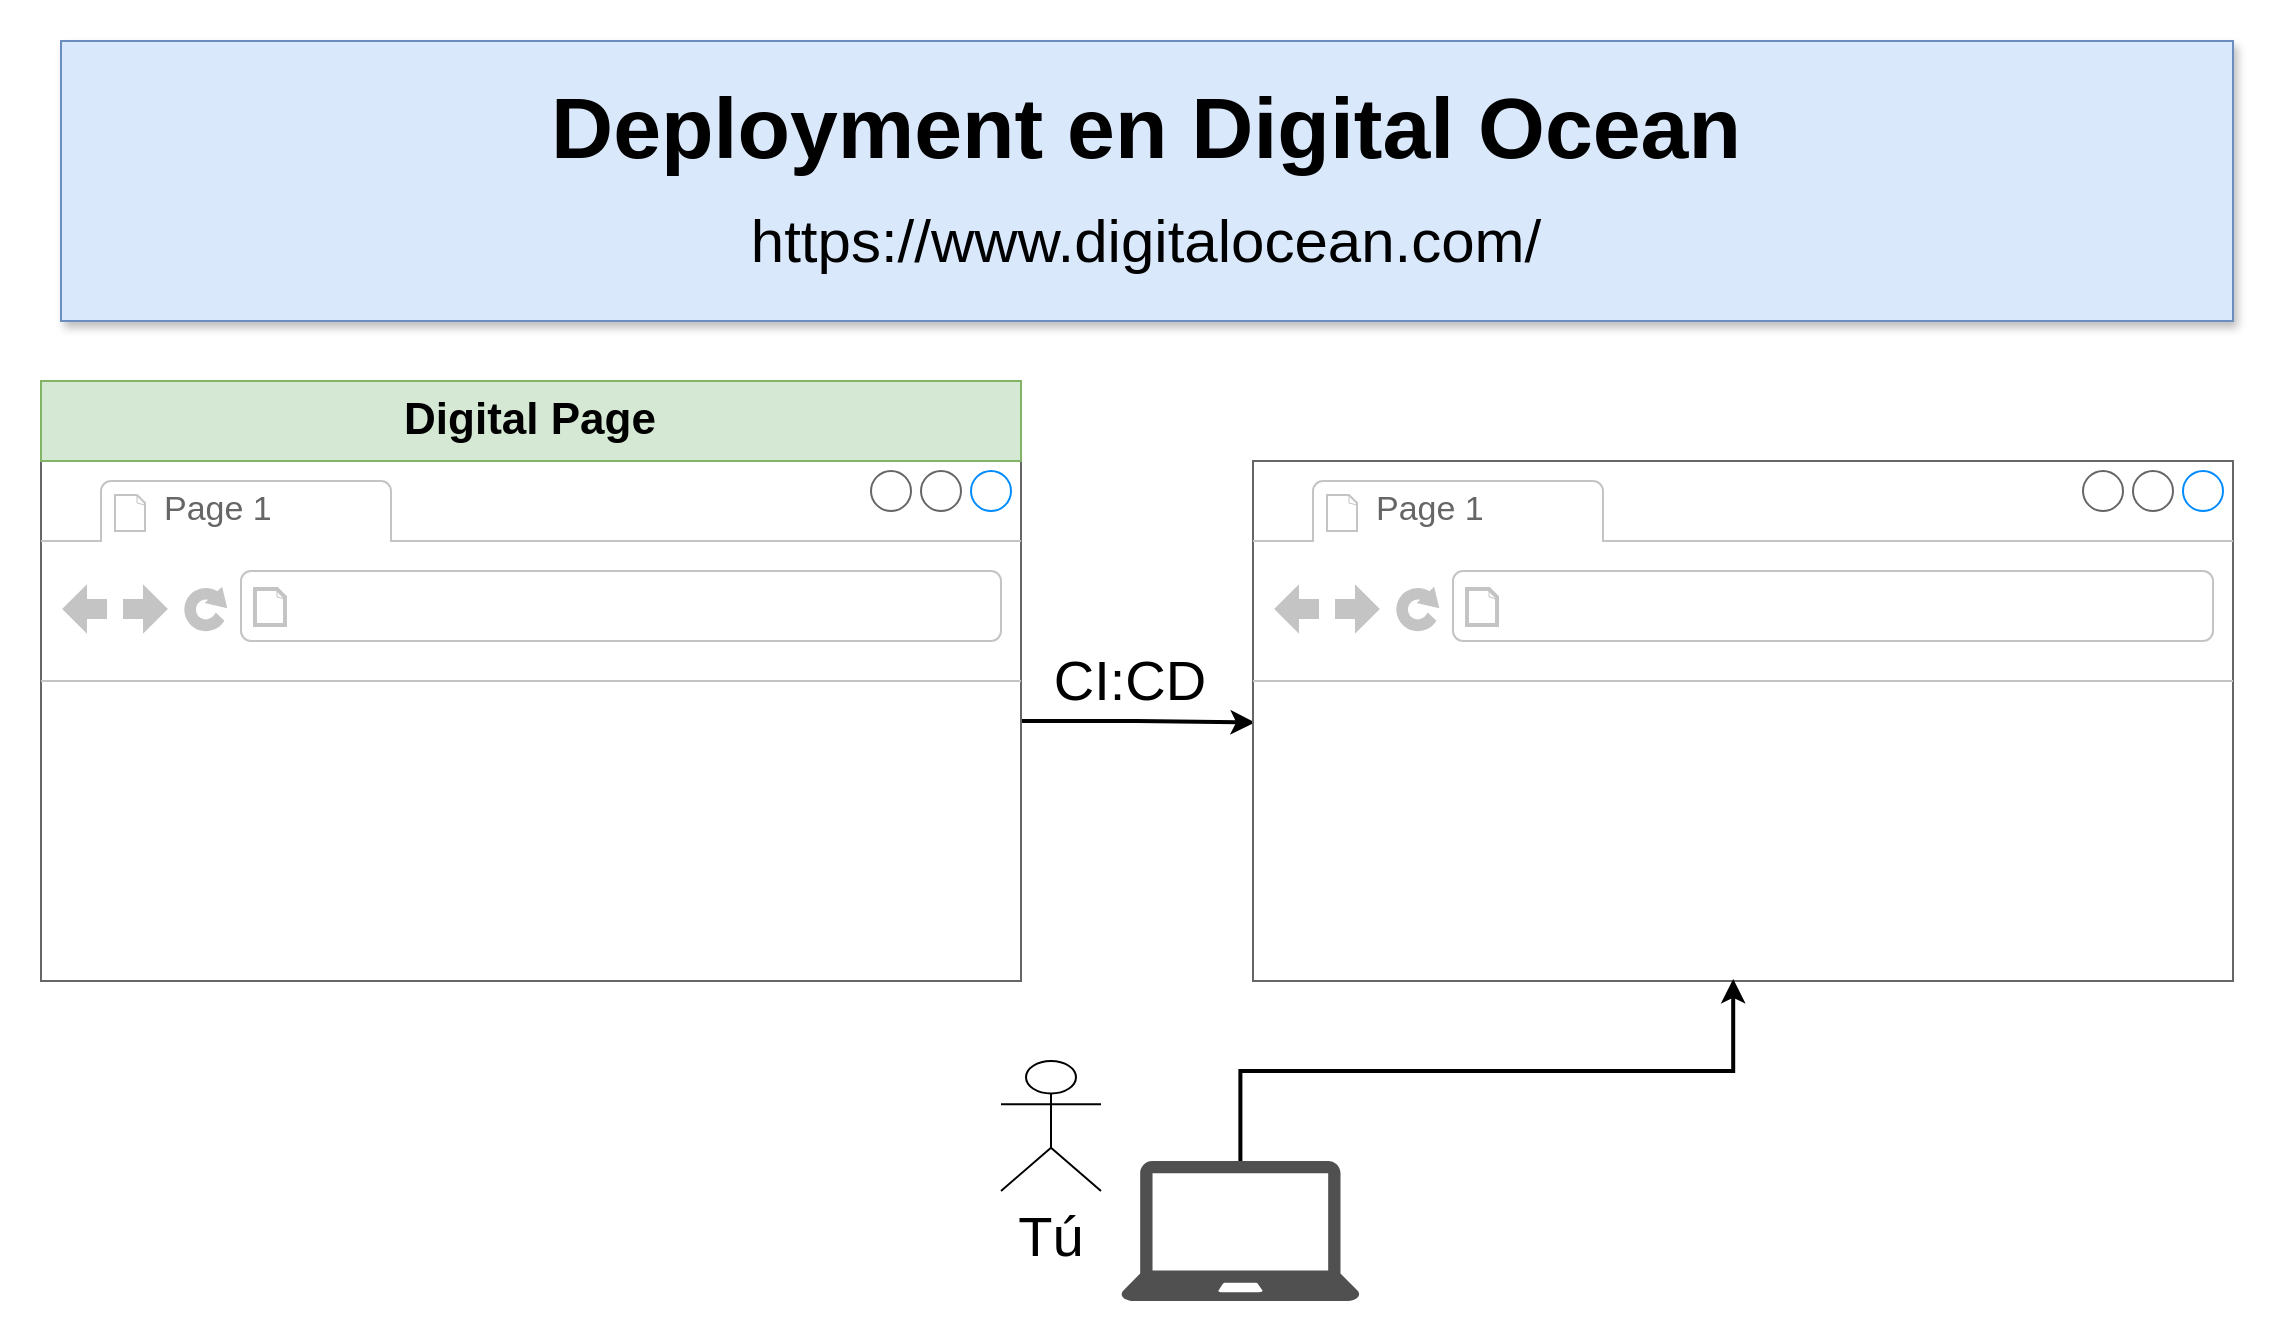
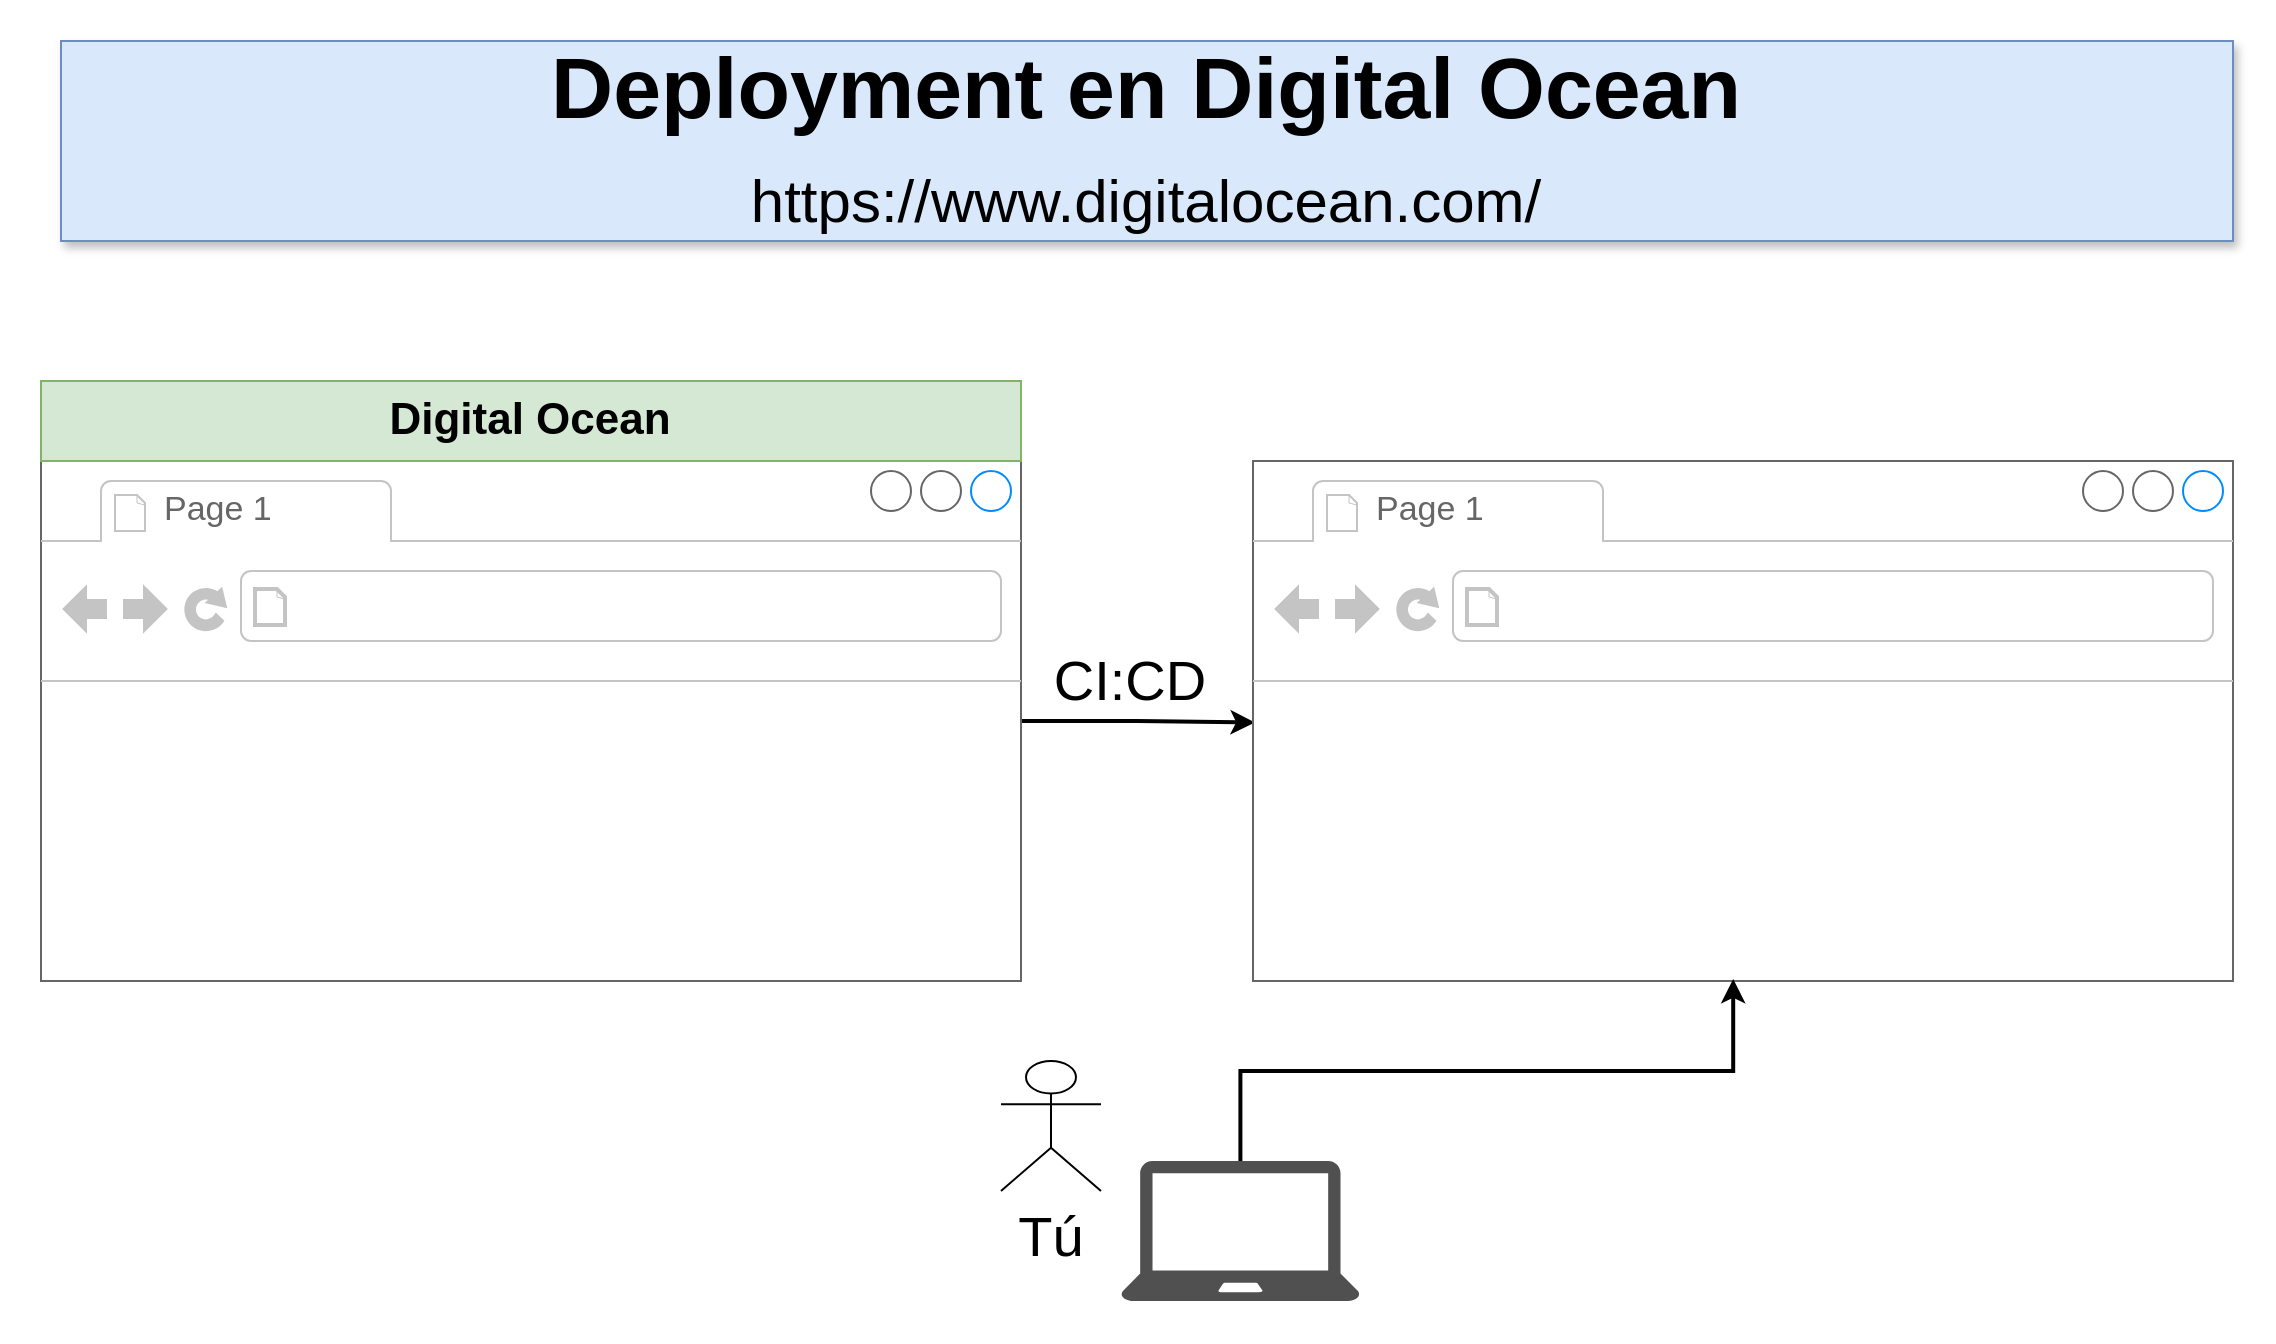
(1147, 181) -> (1147, 141)
(531, 421) -> (531, 421)
